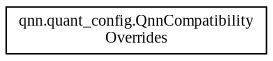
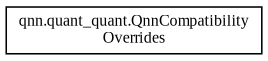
(136, 30) -> (134, 30)
